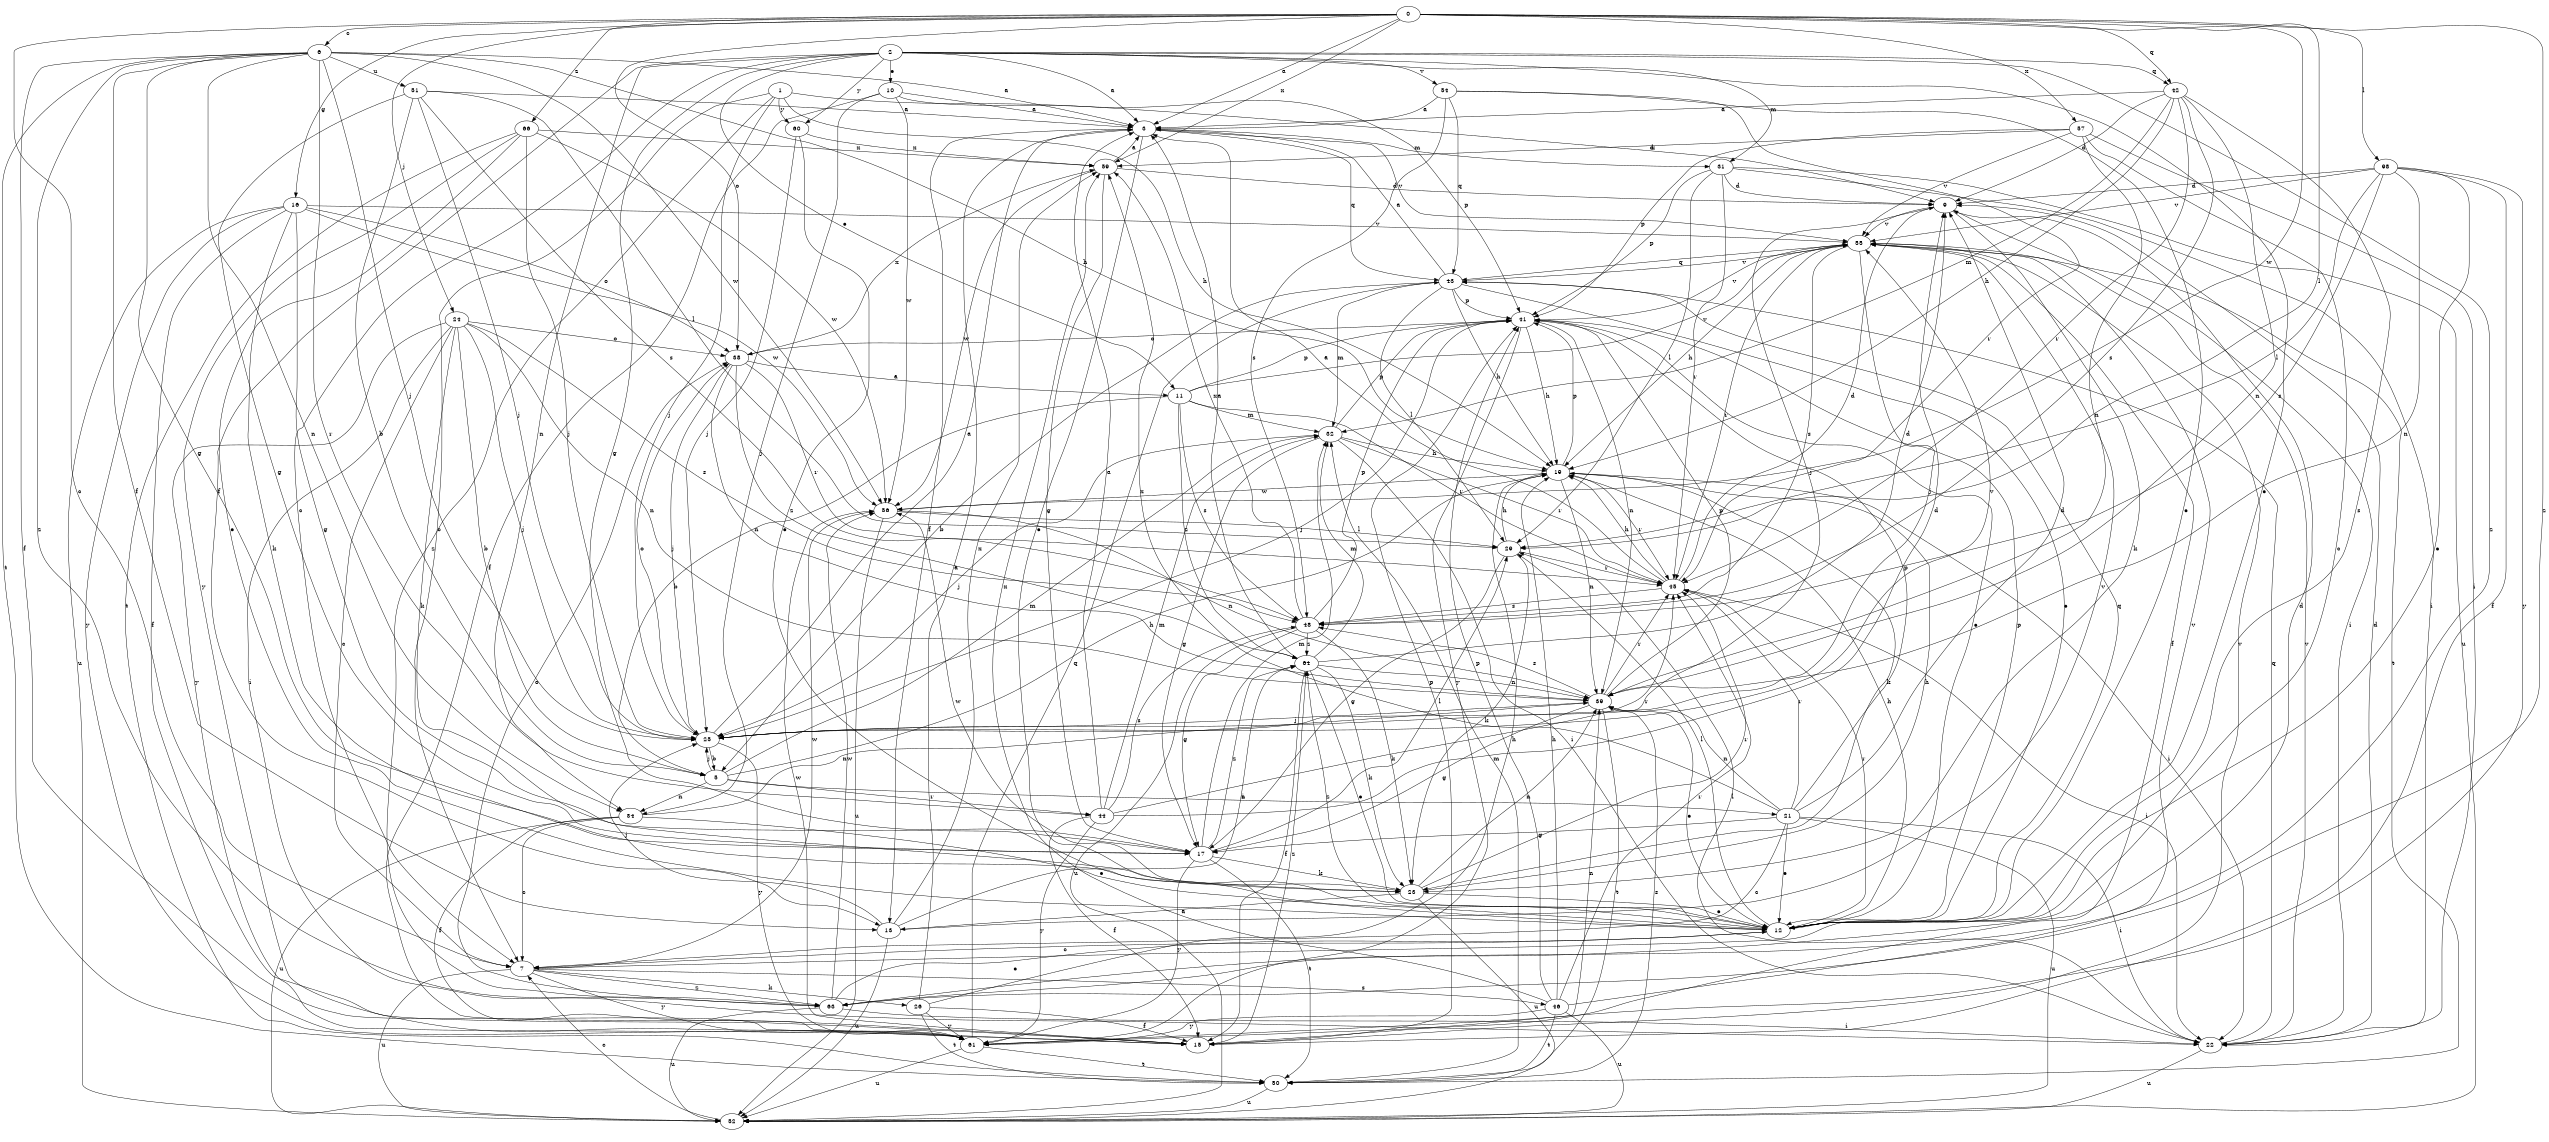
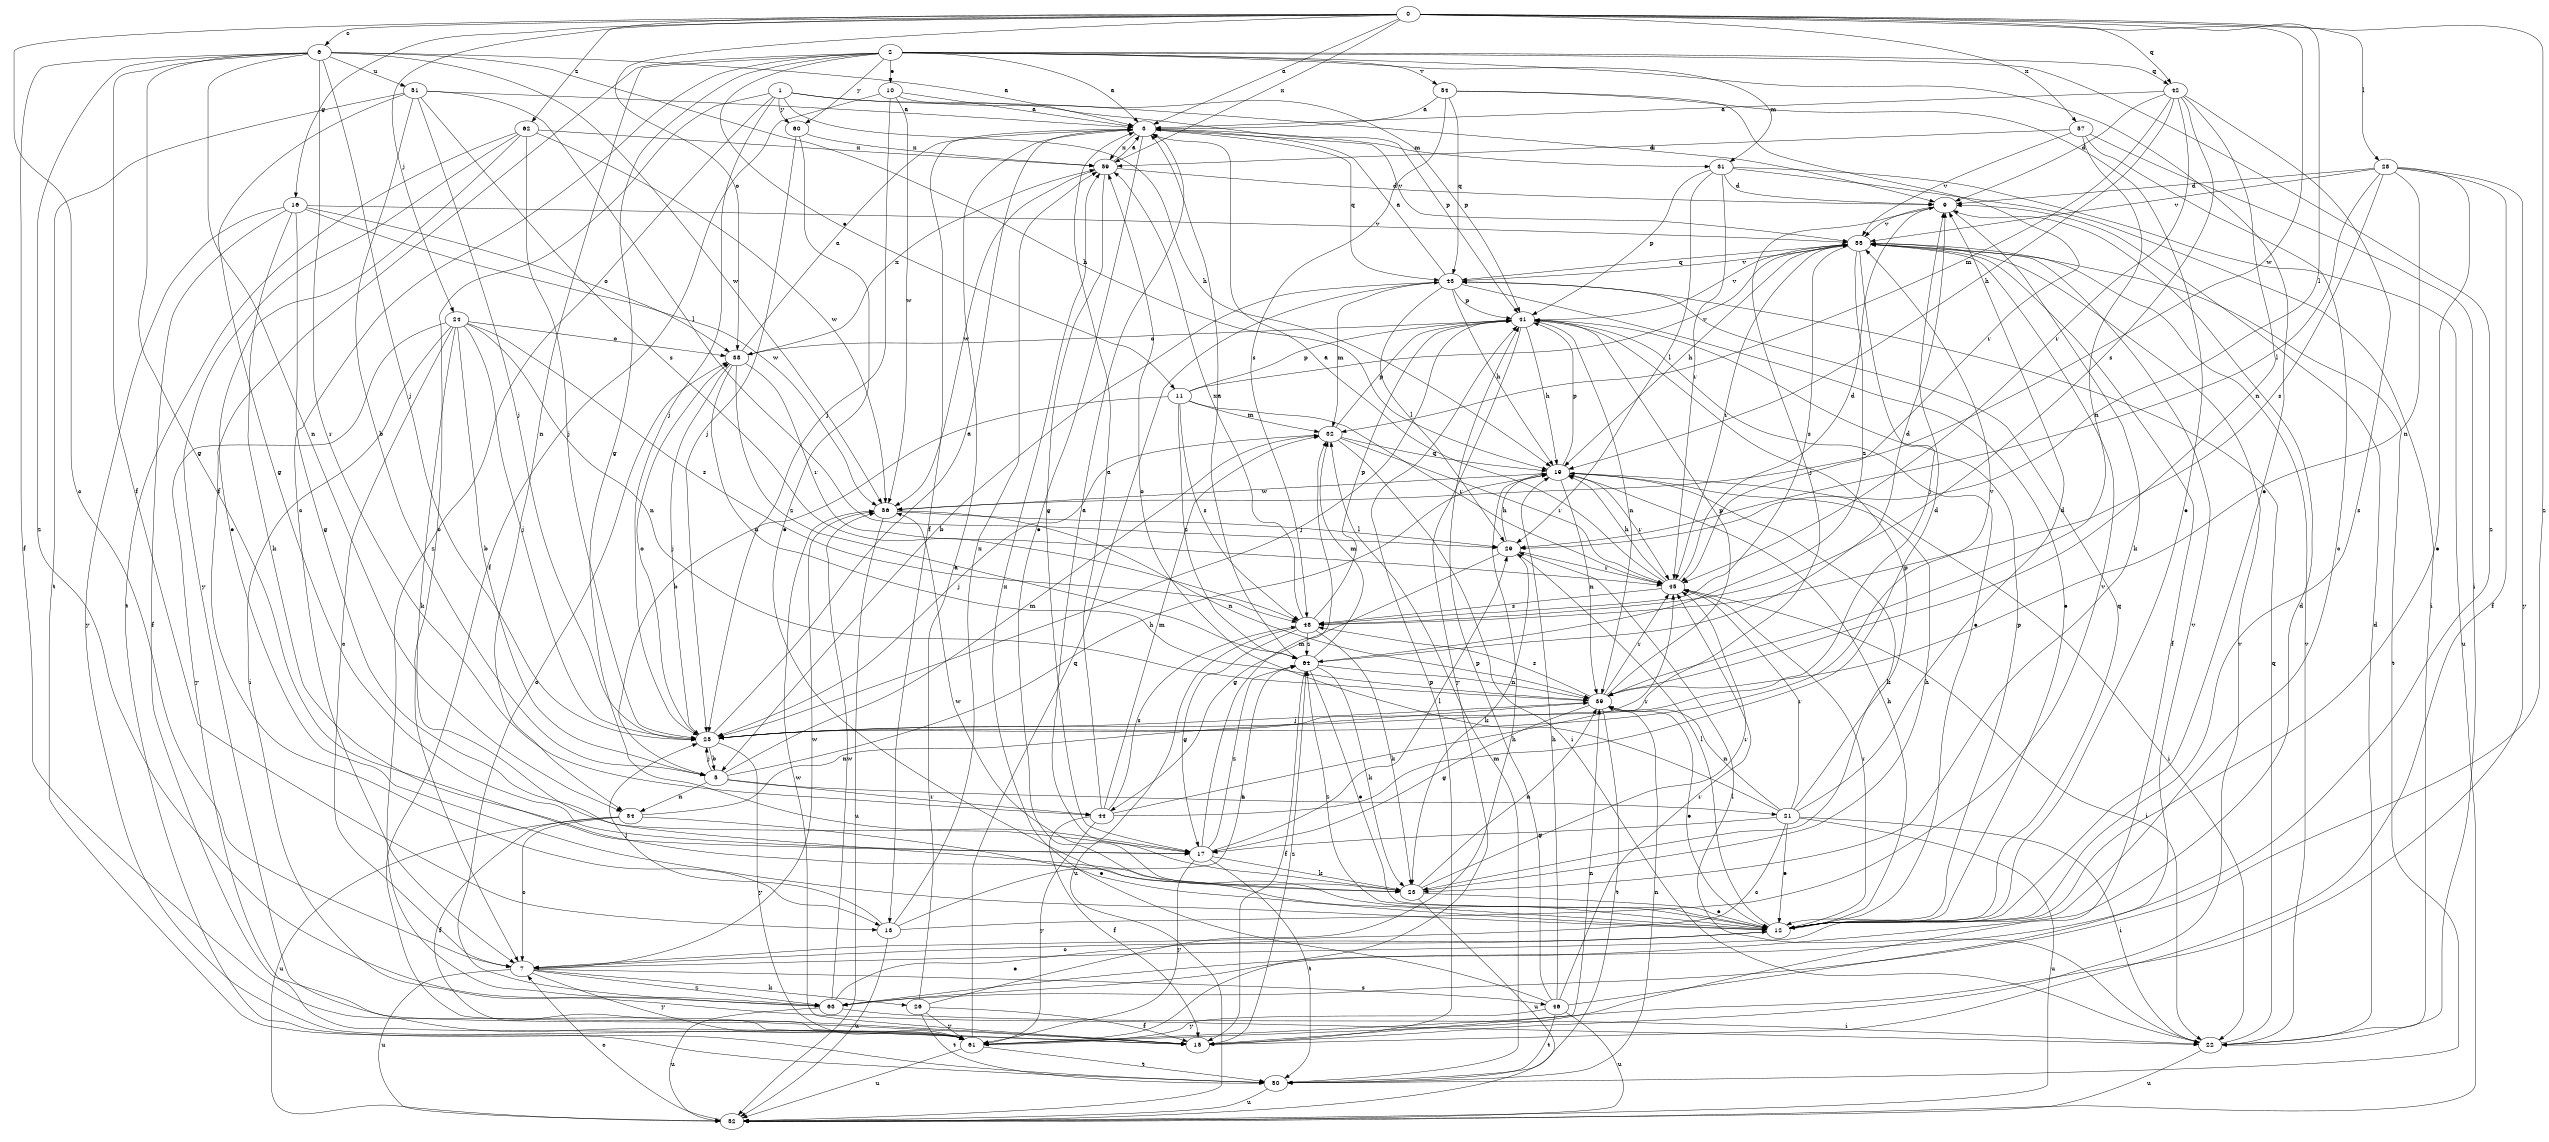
(527, 129) -> (527, 129)
none -> (1123, 144)
(1771, 145) -> (1176, 123)
(2386, 167) -> (2386, 167)
(965, 385) -> (899, 172)
(1435, 453) -> (1435, 453)
(755, 472) -> (839, 402)
(1142, 492) -> (1142, 492)
(2369, 562) -> none
none -> (1744, 579)
(1190, 617) -> none
(1338, 706) -> (1242, 673)
(1657, 892) -> (1657, 892)
(1153, 911) -> (1063, 636)
(83, 912) -> none
(96, 973) -> (164, 933)
